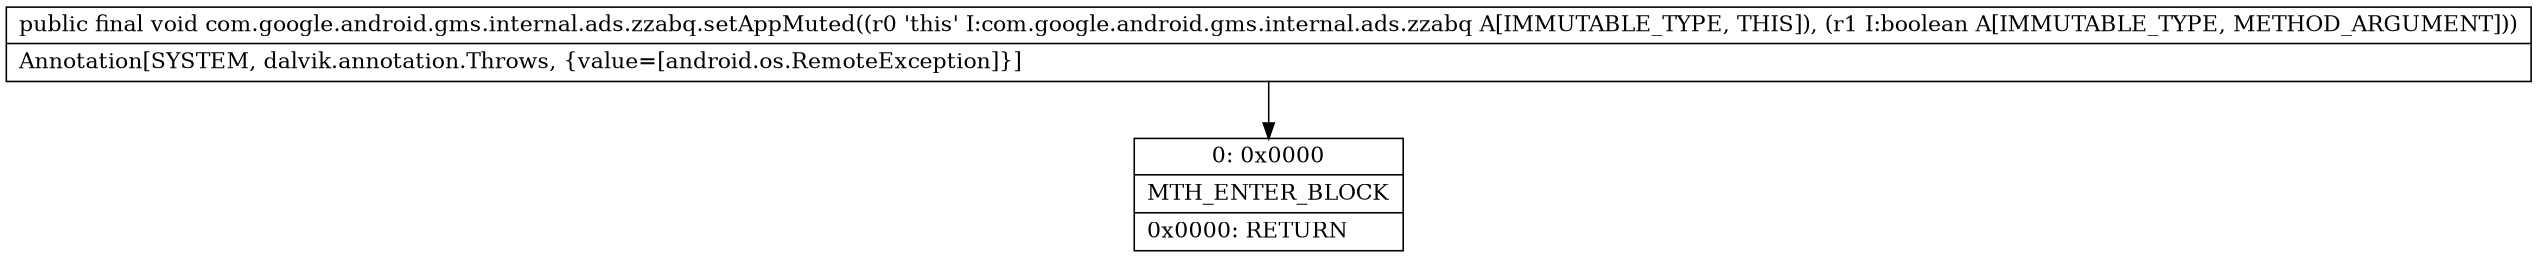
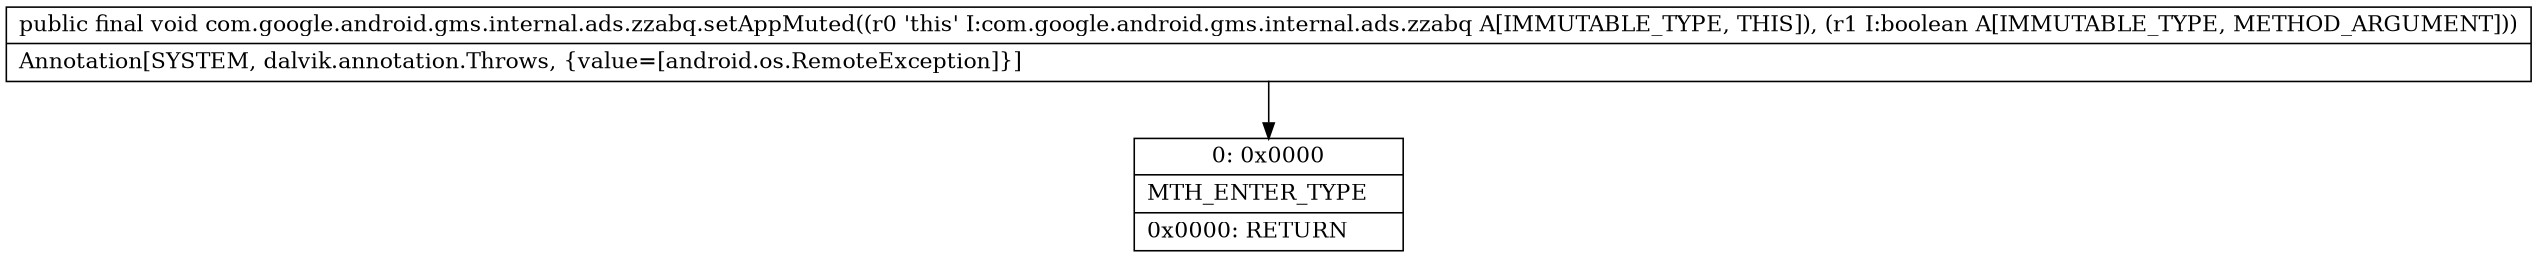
(1269, 193) -> (1258, 193)
